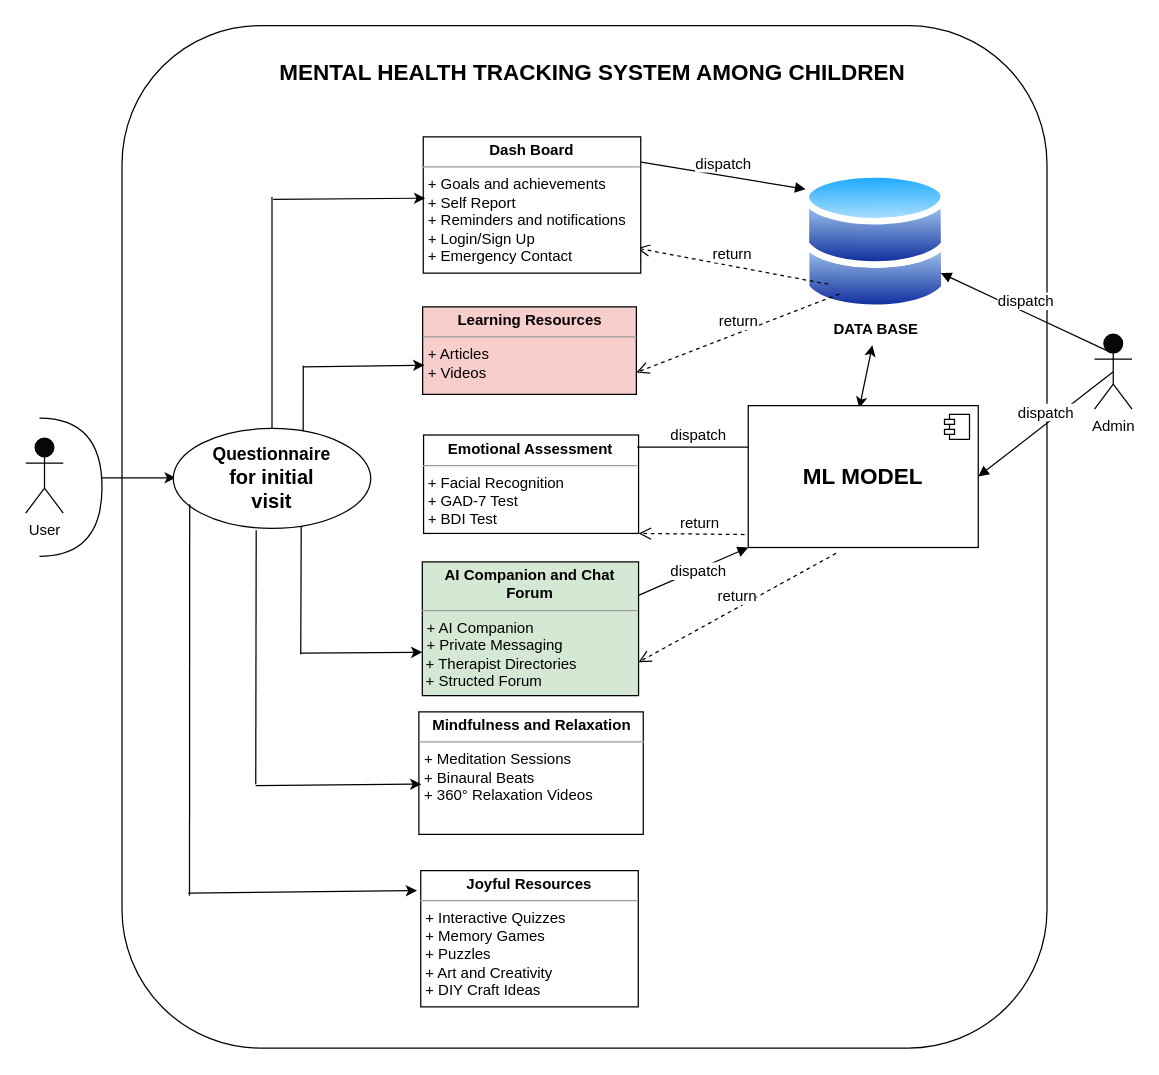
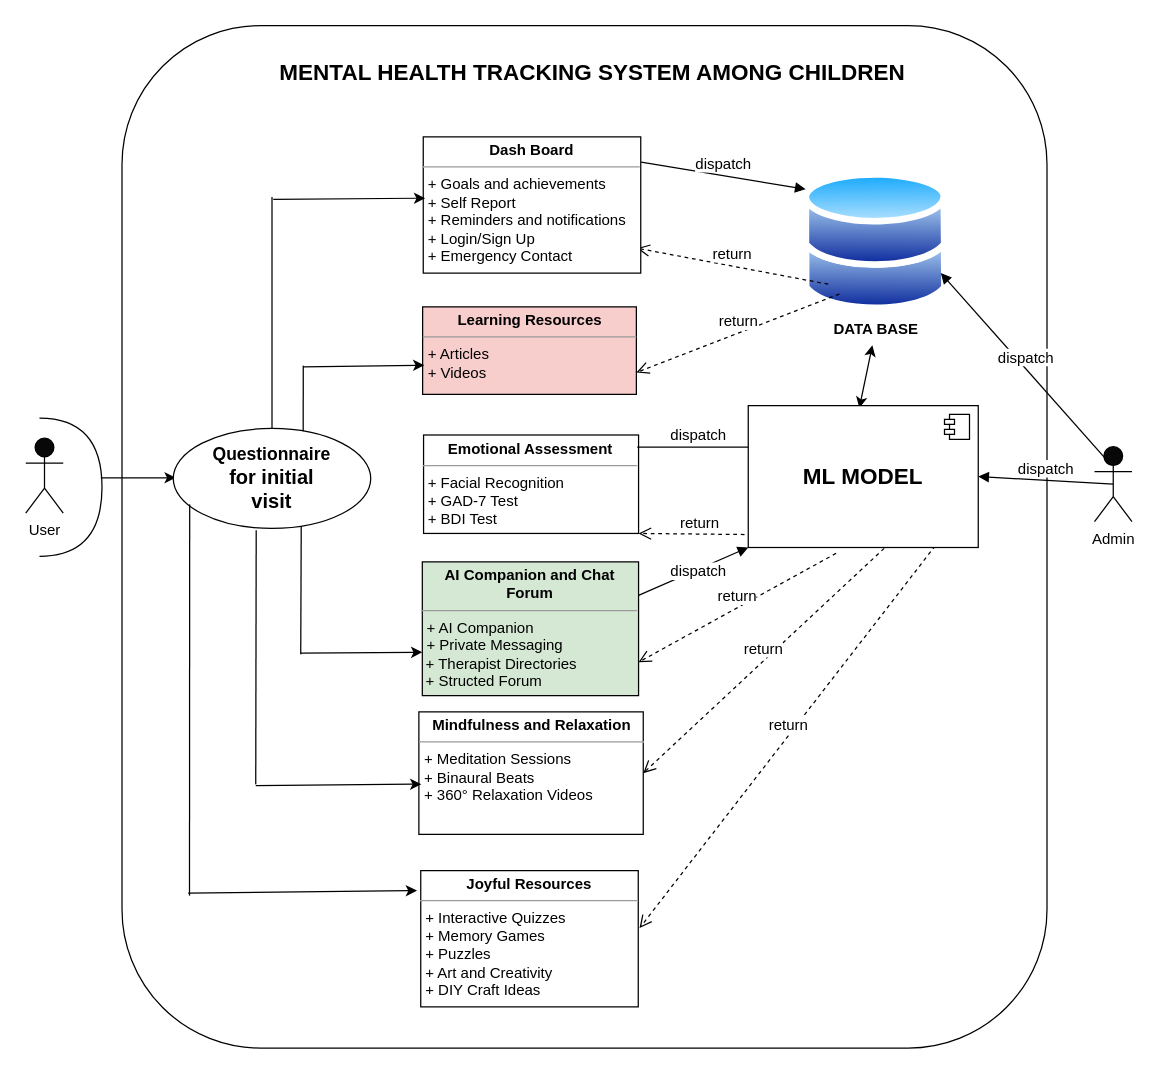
(1113, 372) -> (1113, 484)
none -> (765, 660)
none -> (788, 736)
